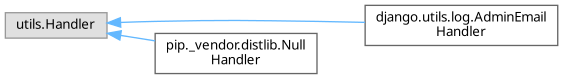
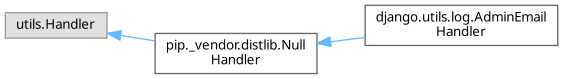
(243, 21) -> (348, 40)
